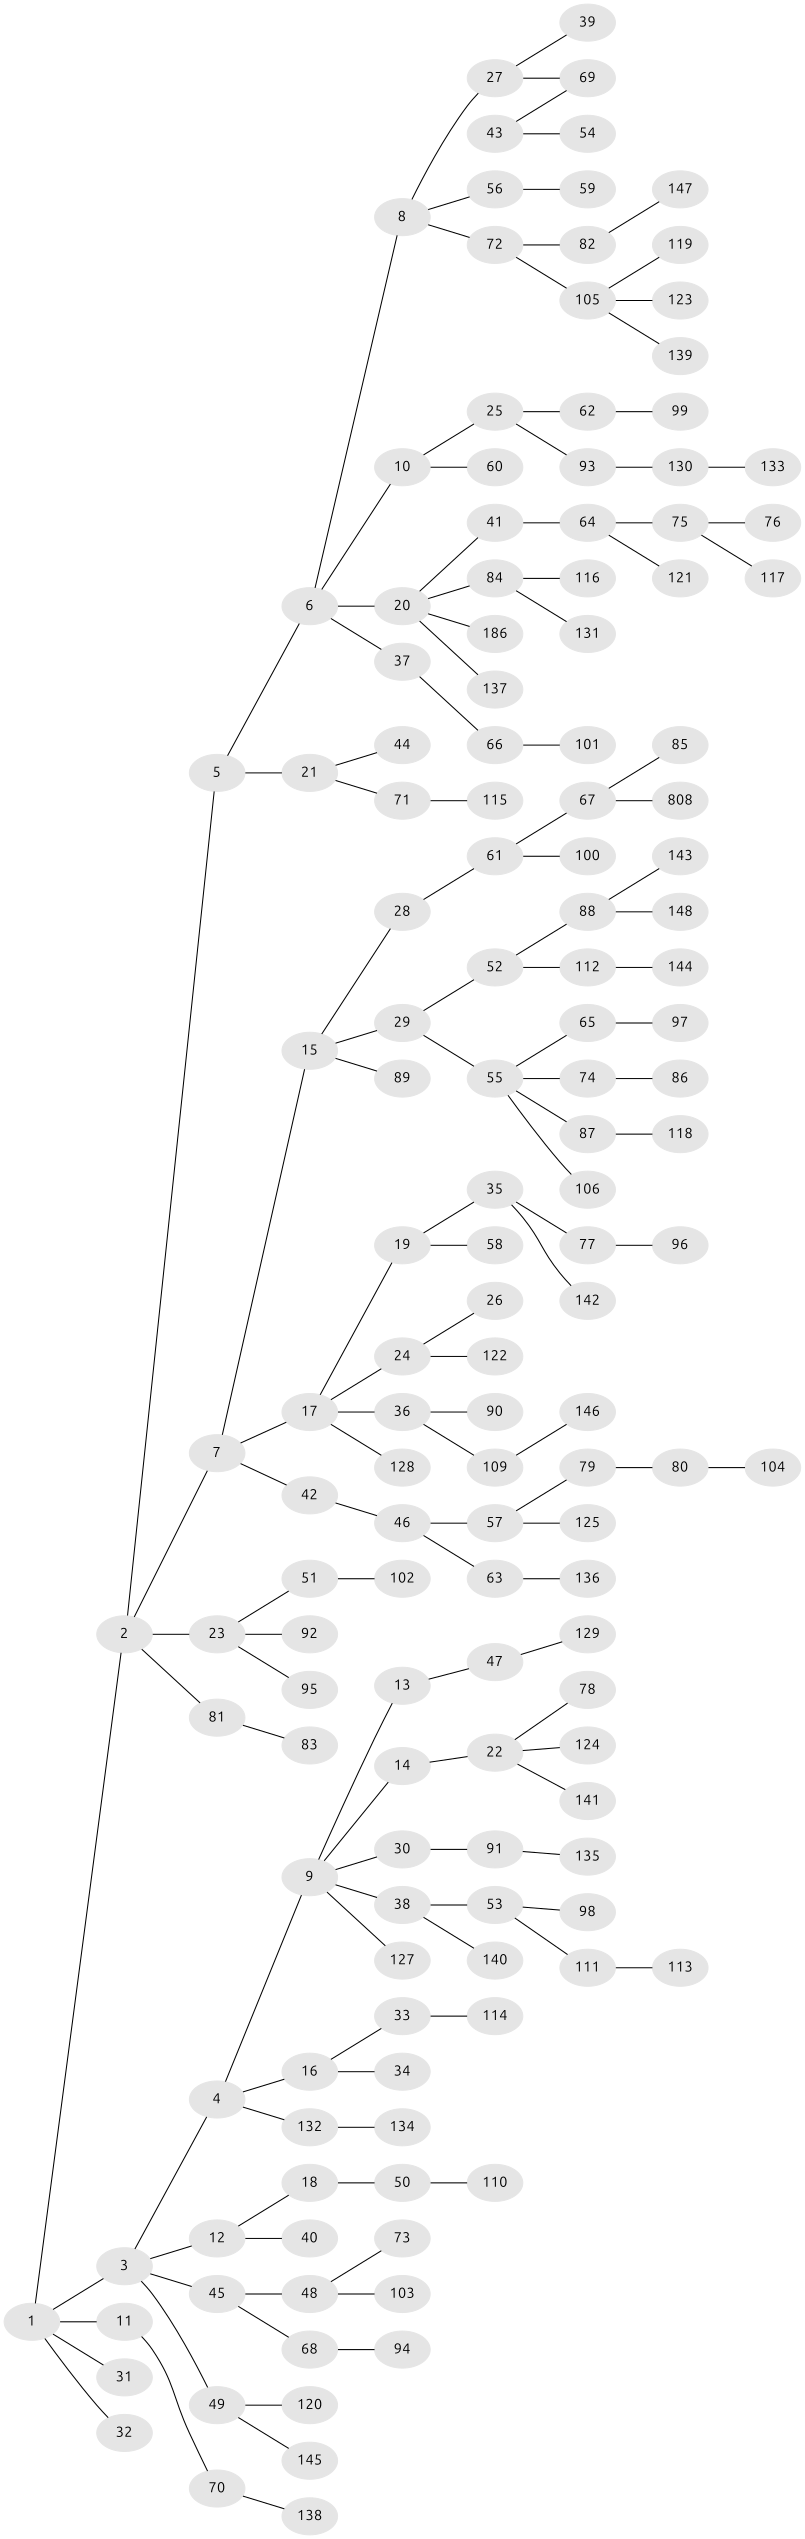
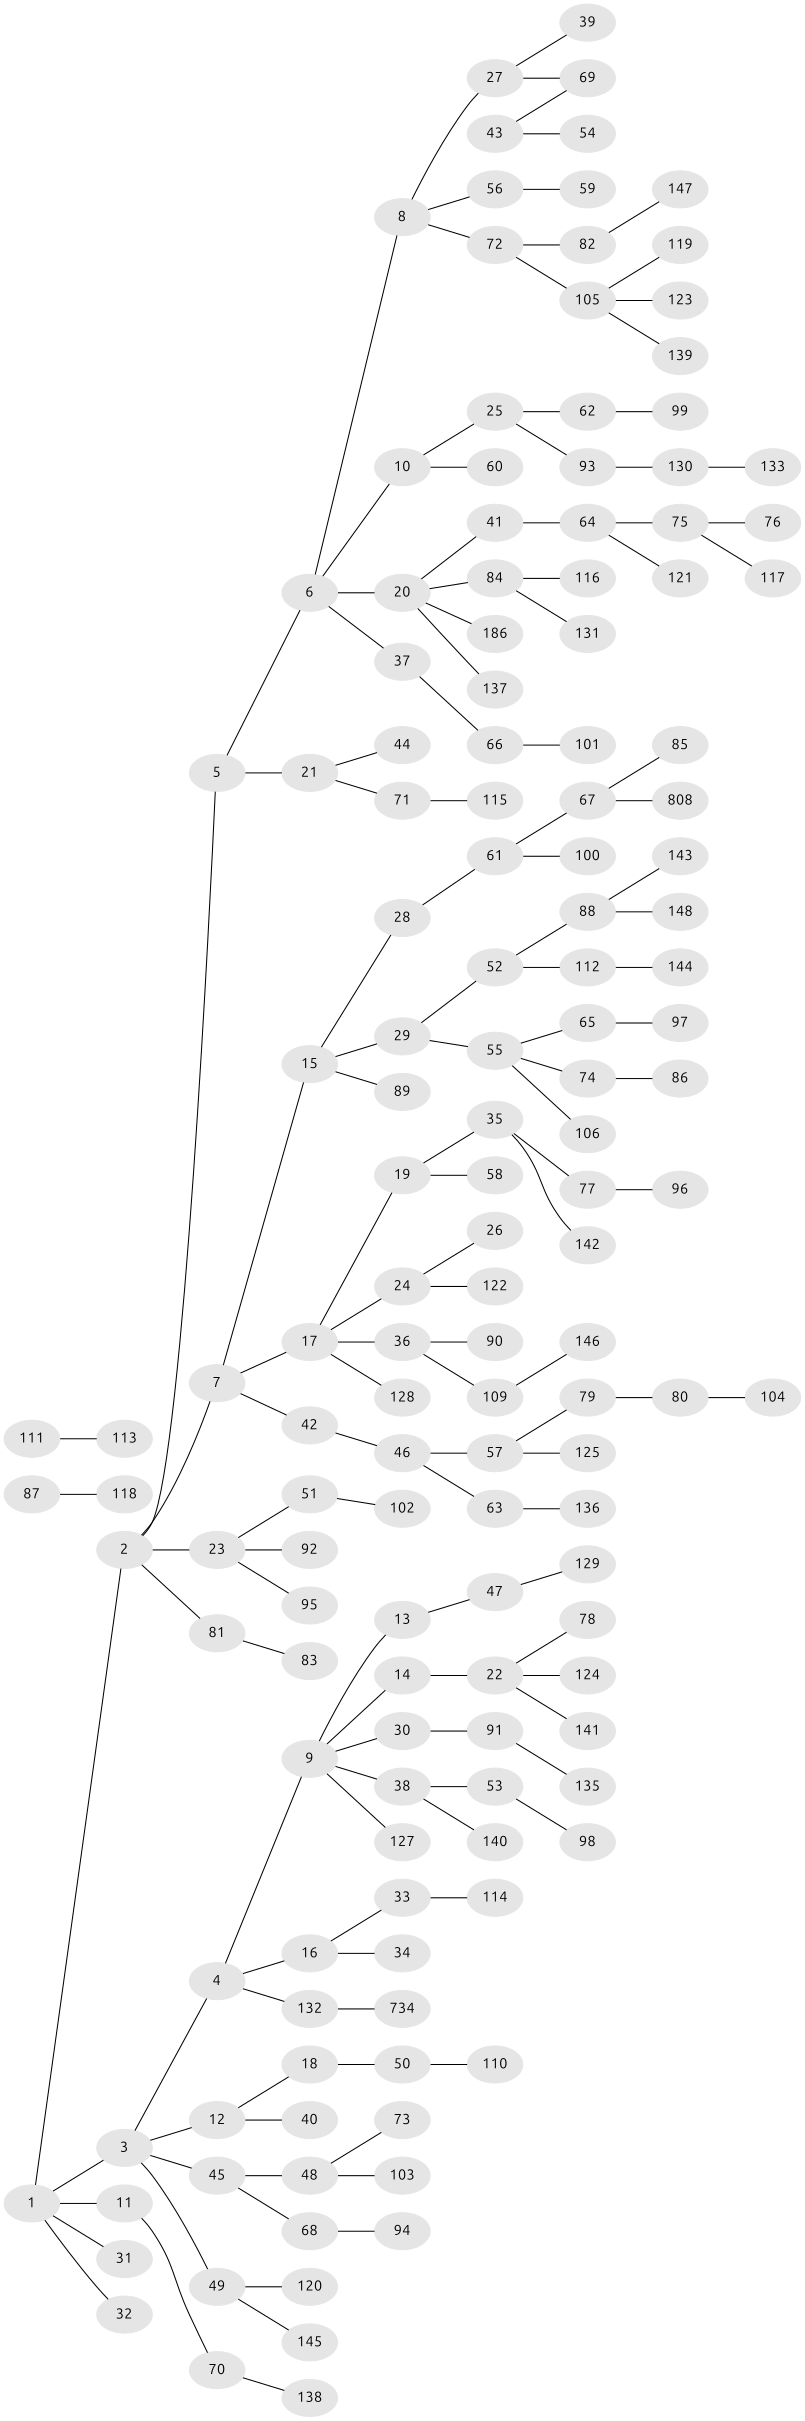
(541, 1106) -> none
(541, 1936) -> none
(402, 2127) -> (402, 2009)
